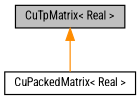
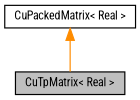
(70, 56) -> (70, 56)
